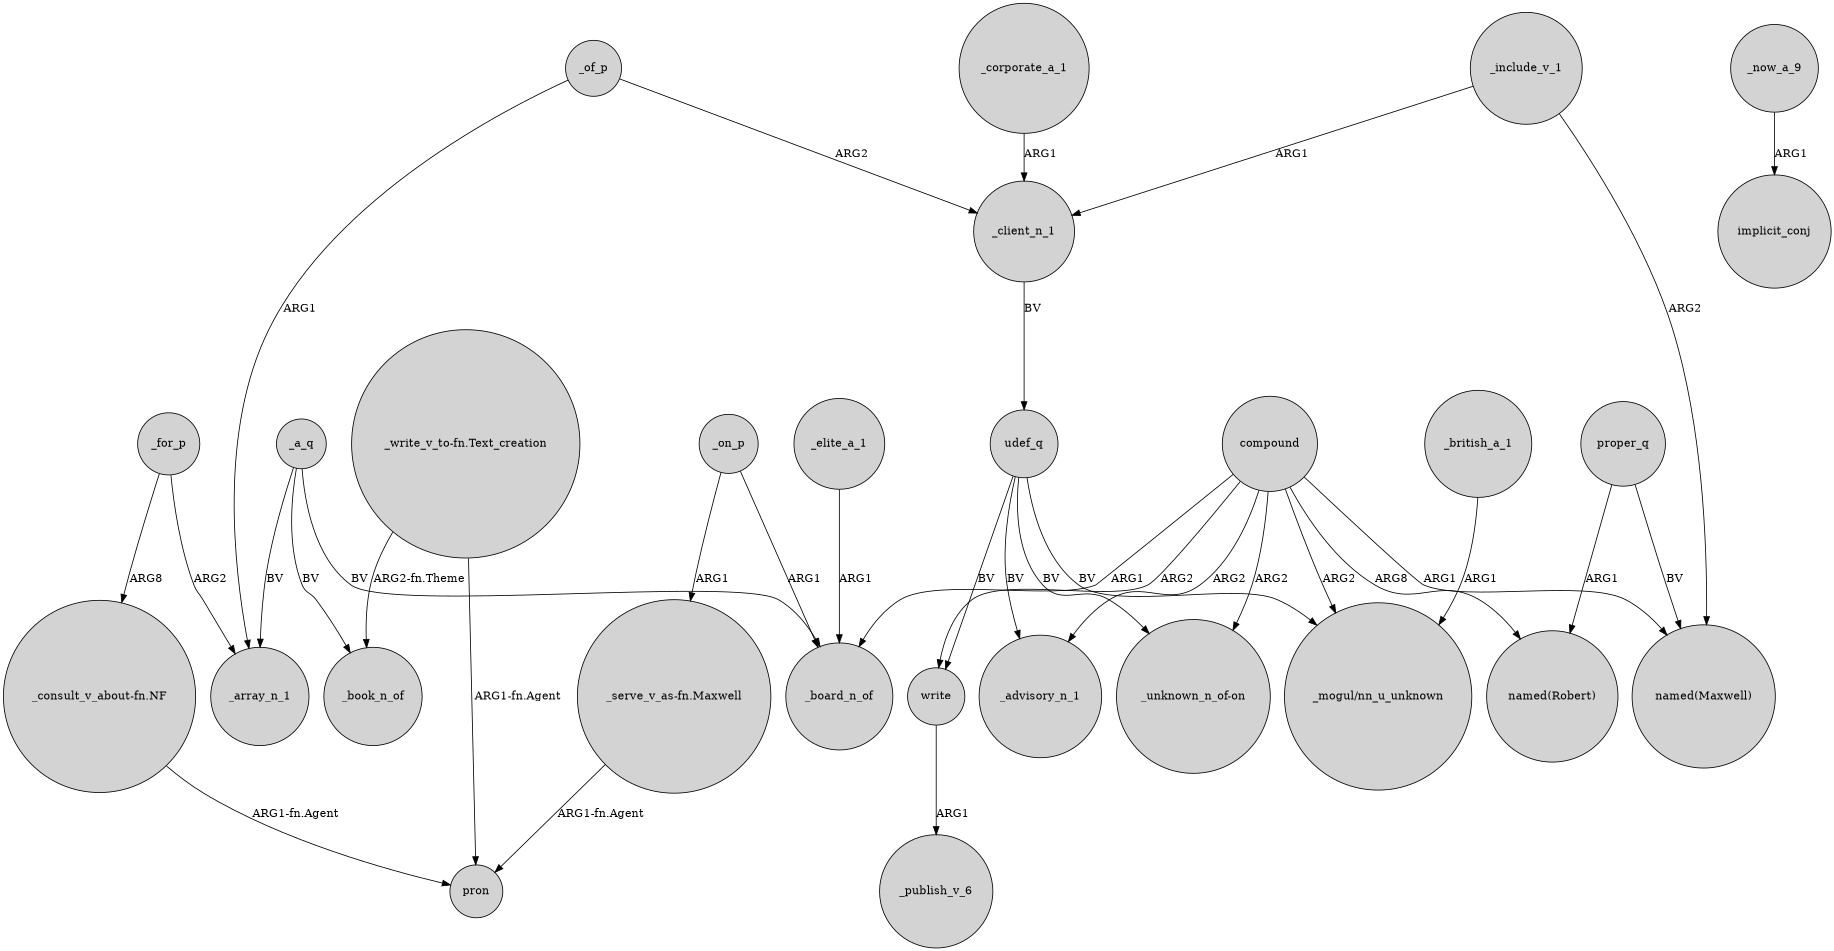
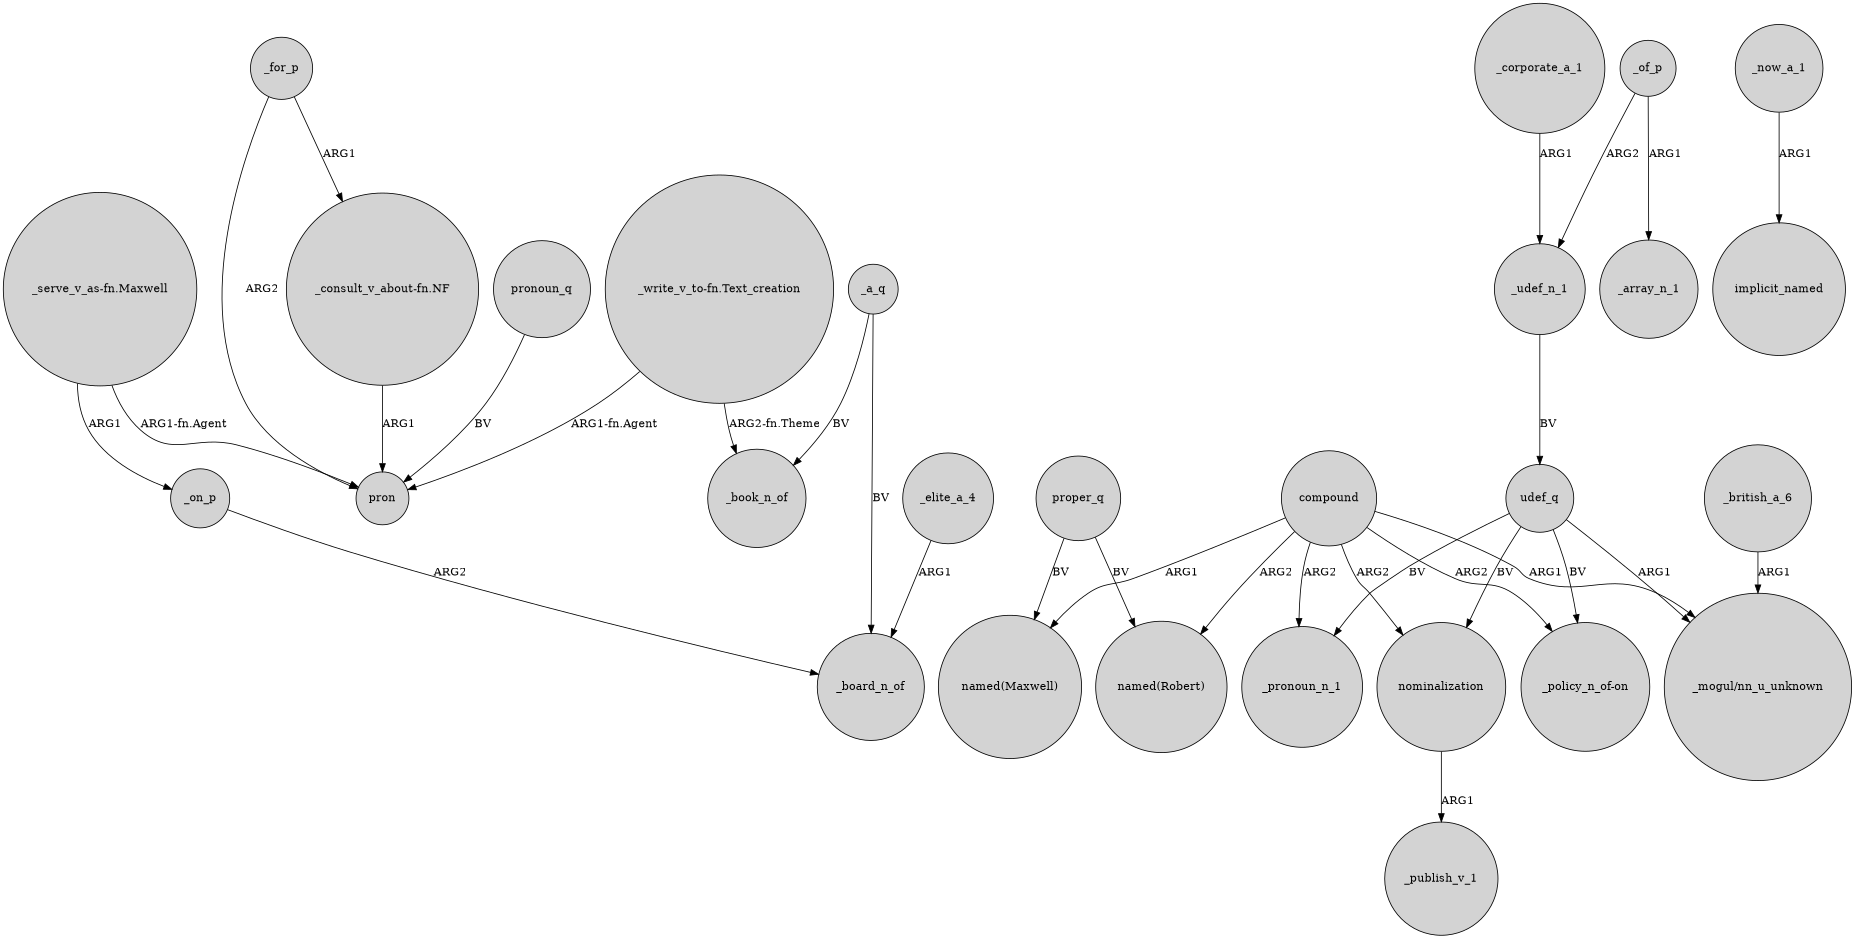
(1526, 68) -> none
(1775, 68) -> (1779, 68)
(1024, 231) -> (1540, 289)
(1775, 231) -> (1779, 289)
none -> (542, 289)
(839, 444) -> (948, 498)
(1478, 444) -> (1758, 498)
(705, 532) -> (103, 449)
(270, 552) -> none
(188, 566) -> (223, 316)
(146, 579) -> (340, 154)
(805, 579) -> (450, 573)
(1087, 579) -> (1655, 573)
(1339, 579) -> (1546, 573)
(1392, 579) -> (1277, 573)
(1602, 579) -> (1121, 573)
(1100, 582) -> none
(936, 696) -> (1441, 687)
(1040, 696) -> (1302, 687)
(1193, 696) -> (1585, 687)
(296, 814) -> (399, 424)
(936, 891) -> (1441, 879)
